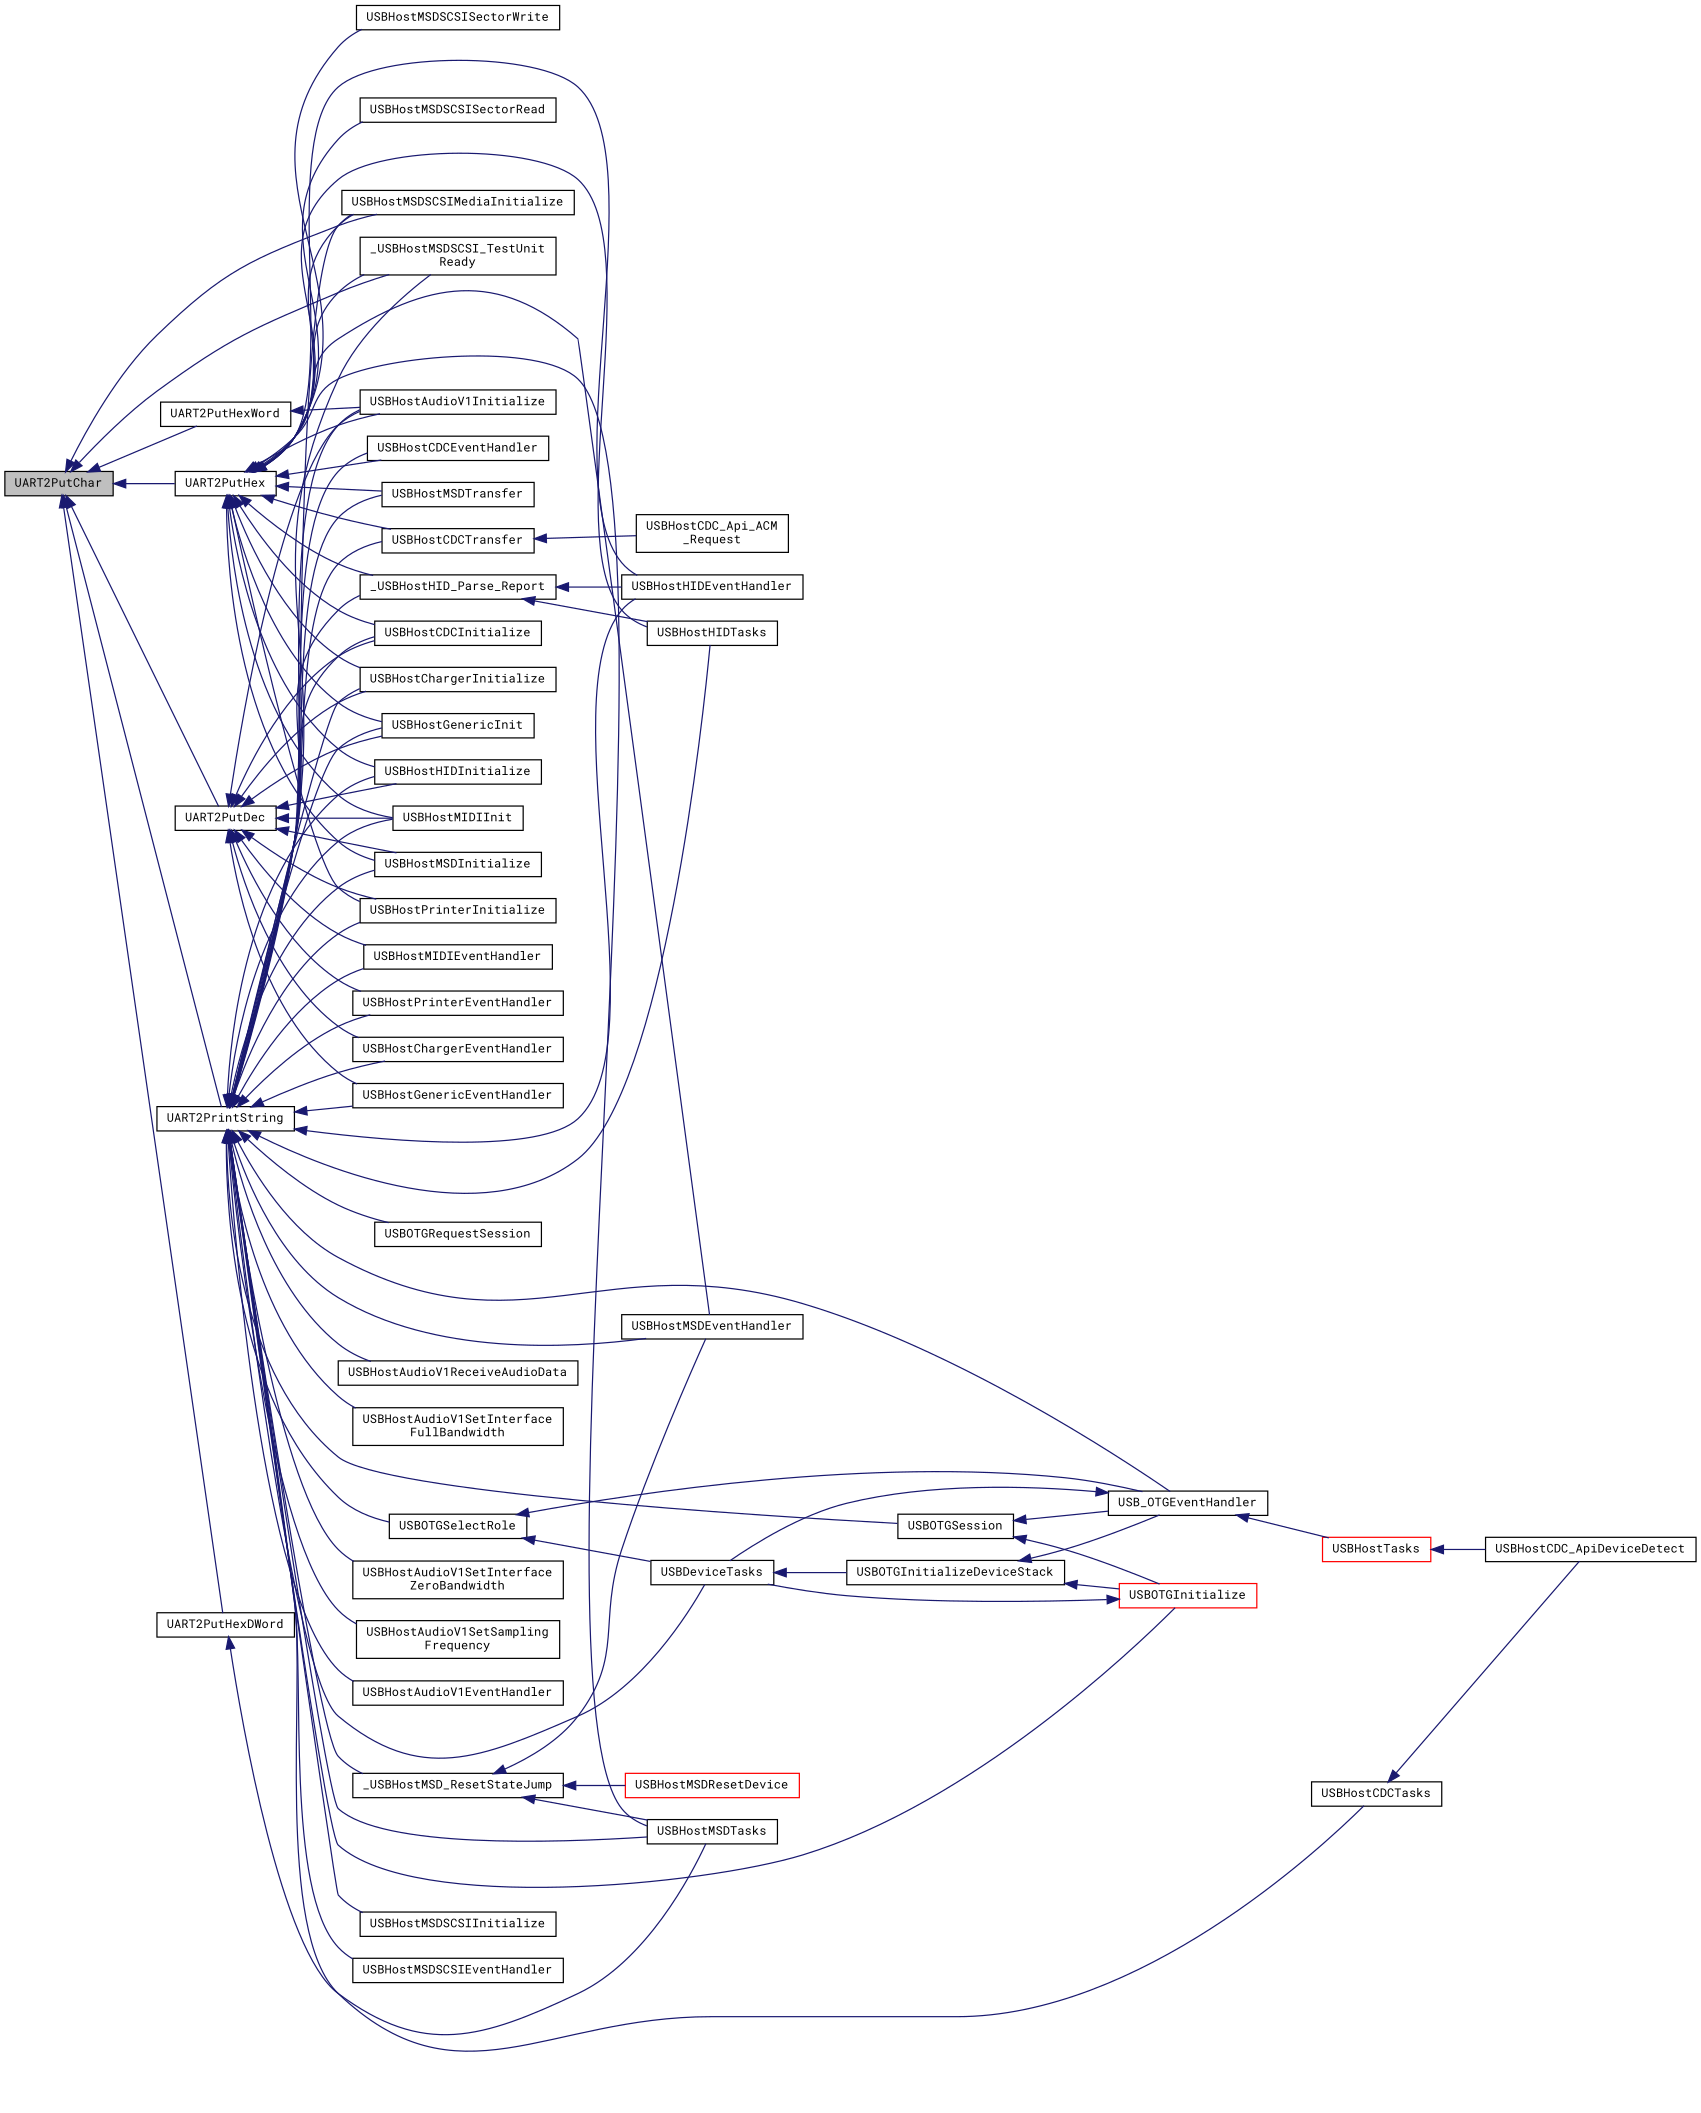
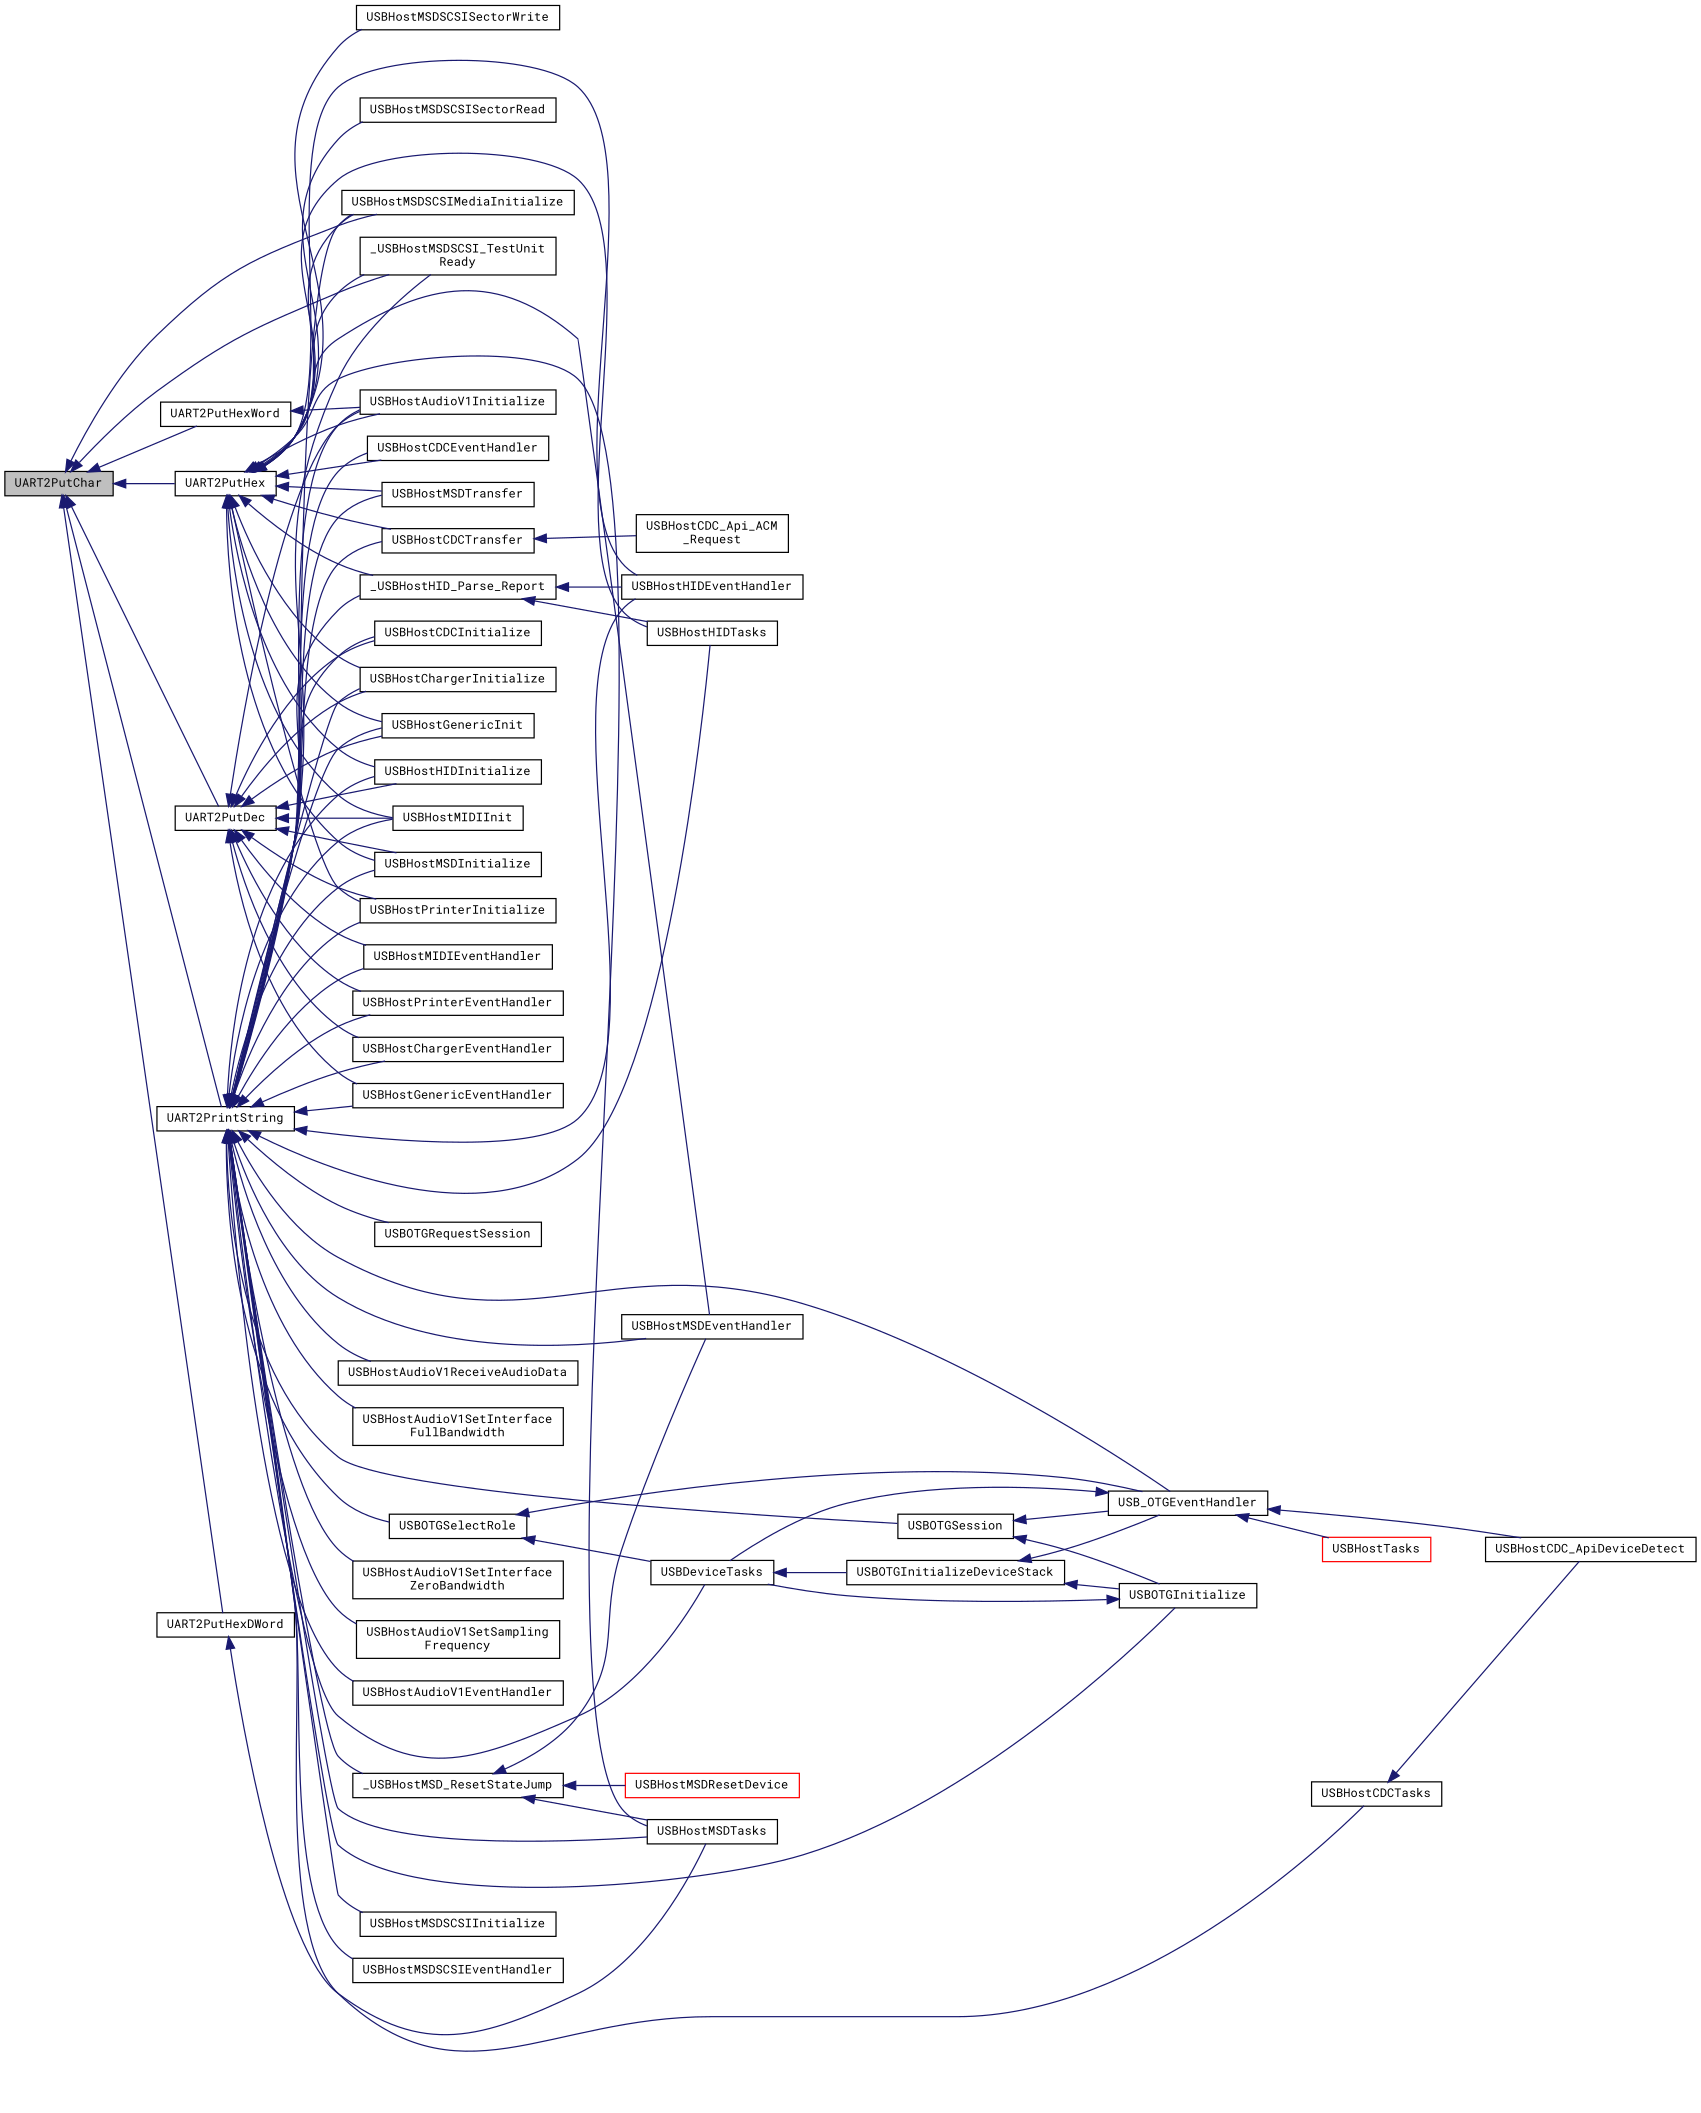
(287, 568) -> none
(1465, 1549) -> (1401, 1522)
(1188, 1596) -> (1188, 1596)
